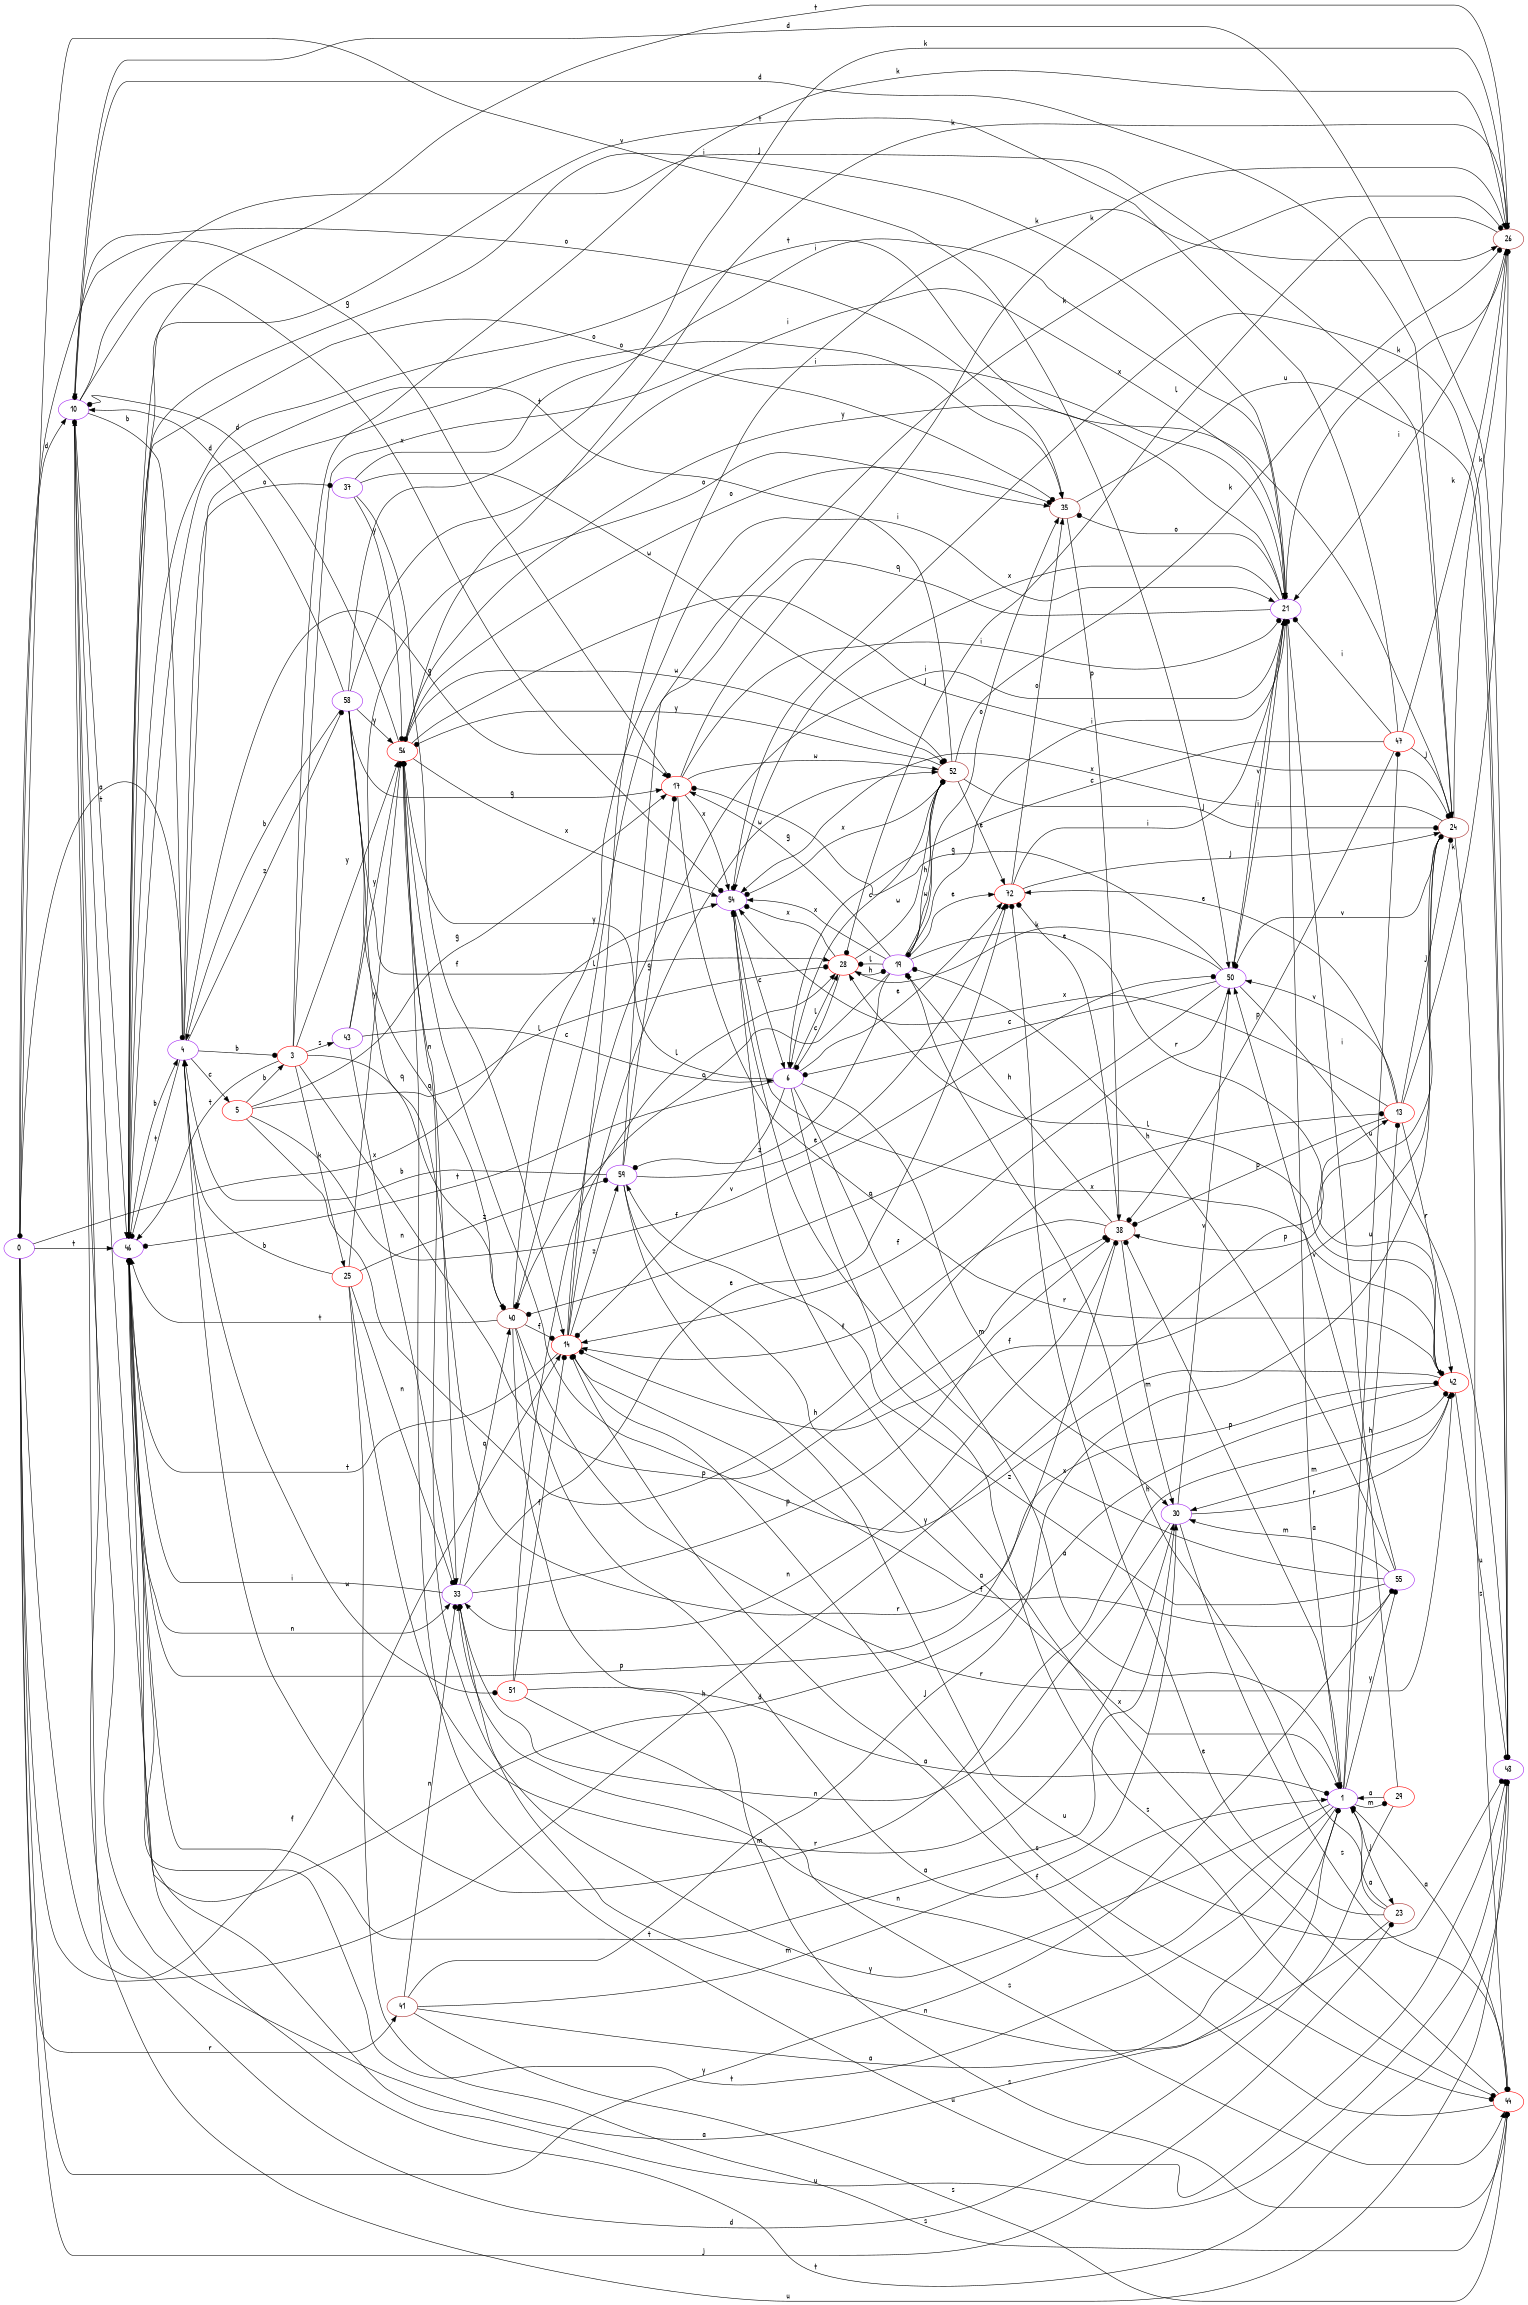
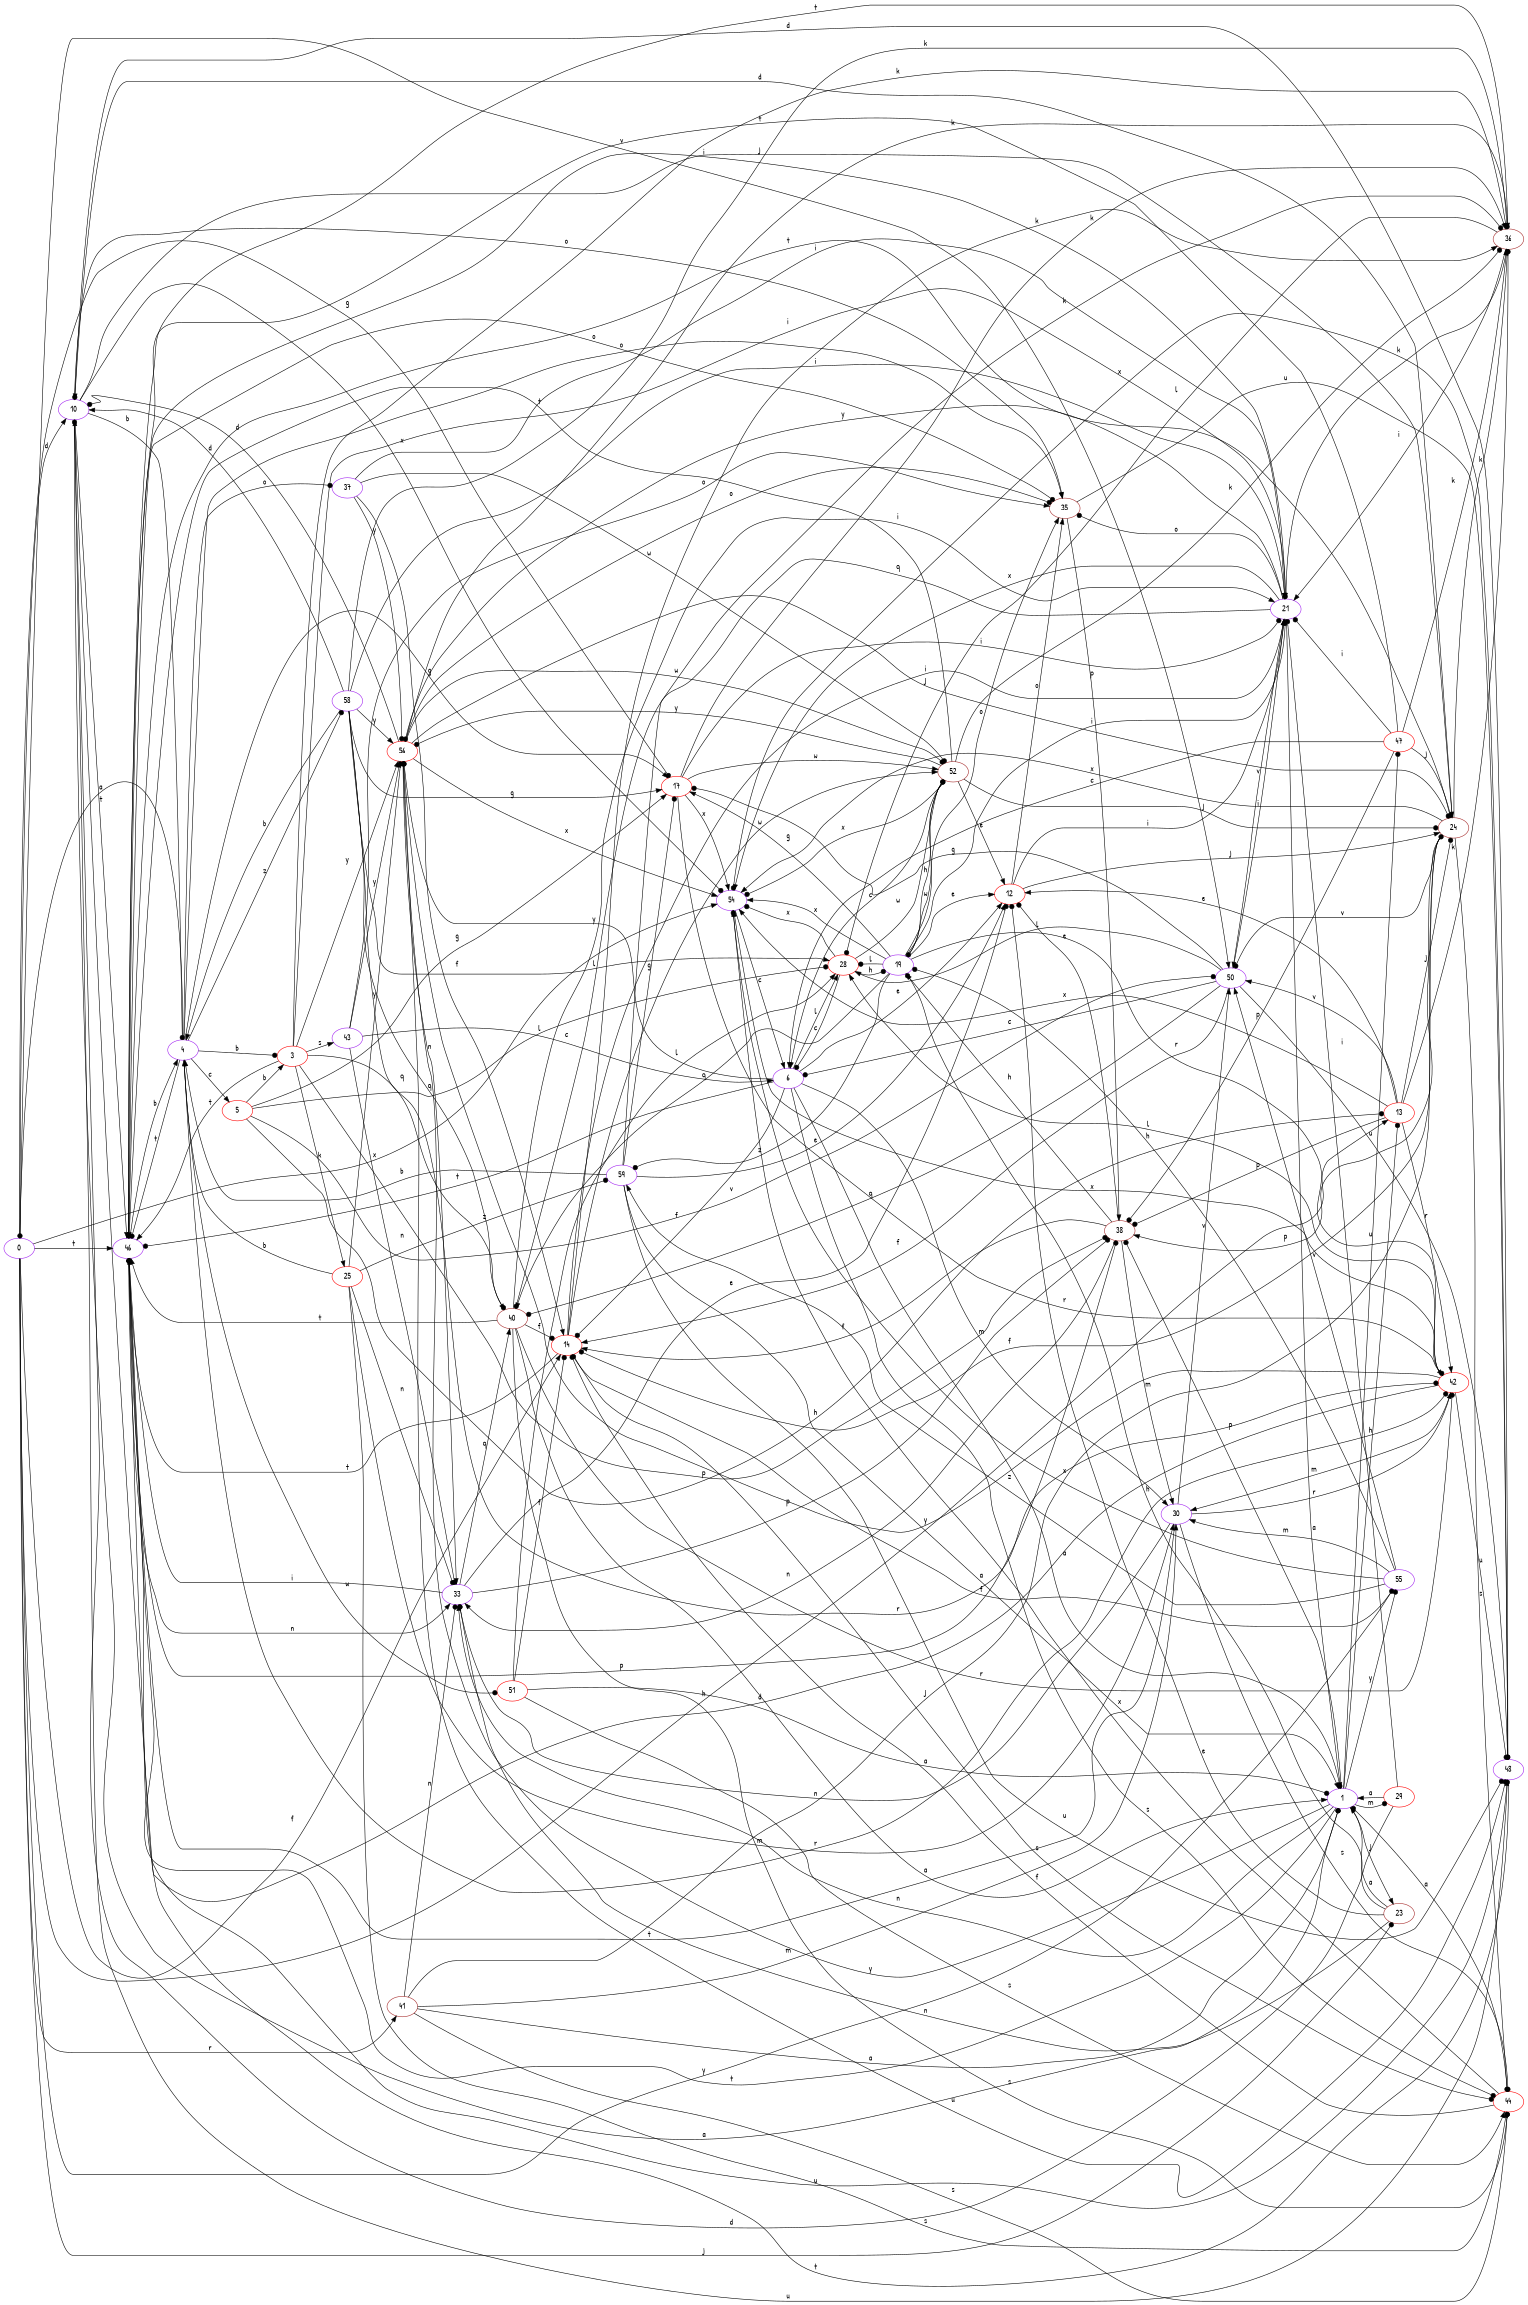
(1508, 239) -> (1508, 239)
(1010, 894) -> (1010, 894)
(1037, 925) -> (1037, 925)
(593, 1263) -> none
